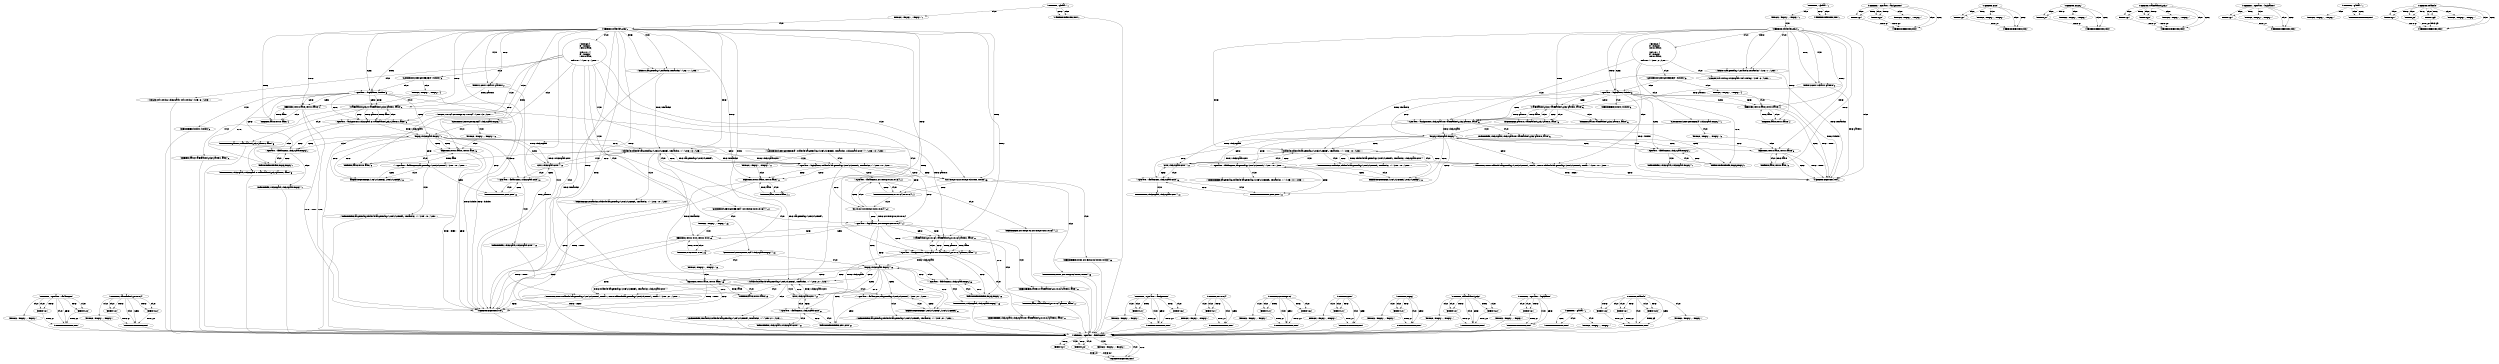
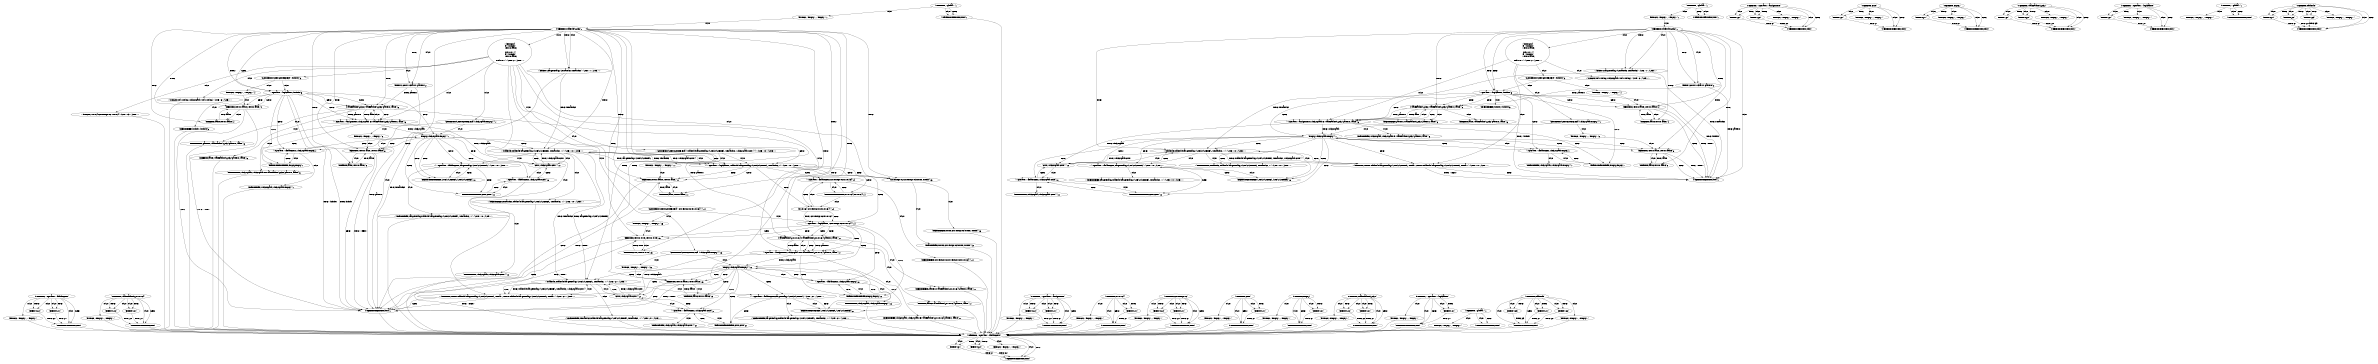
(931, 187) -> none
